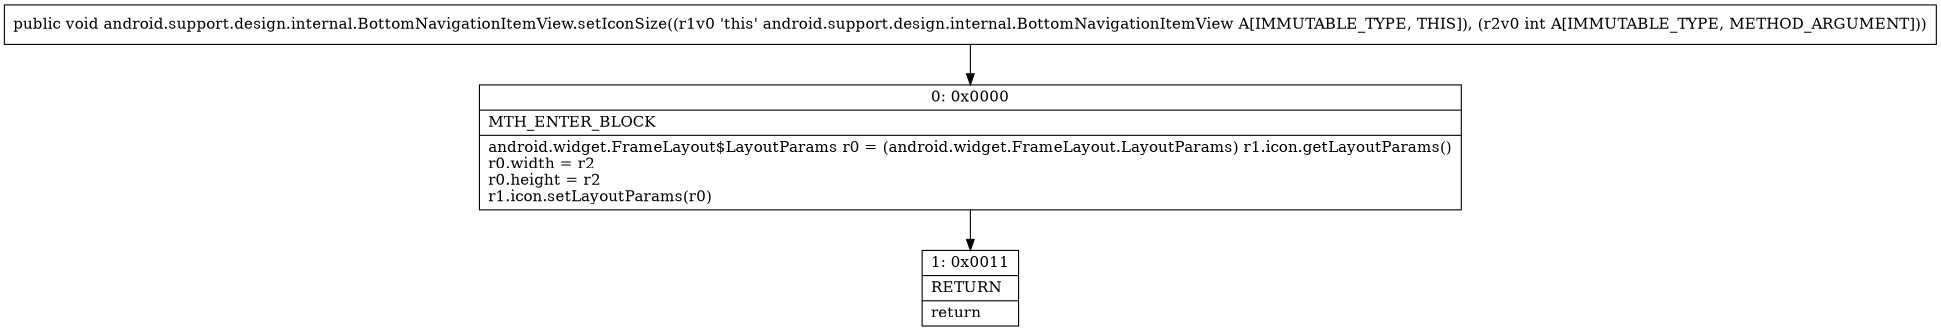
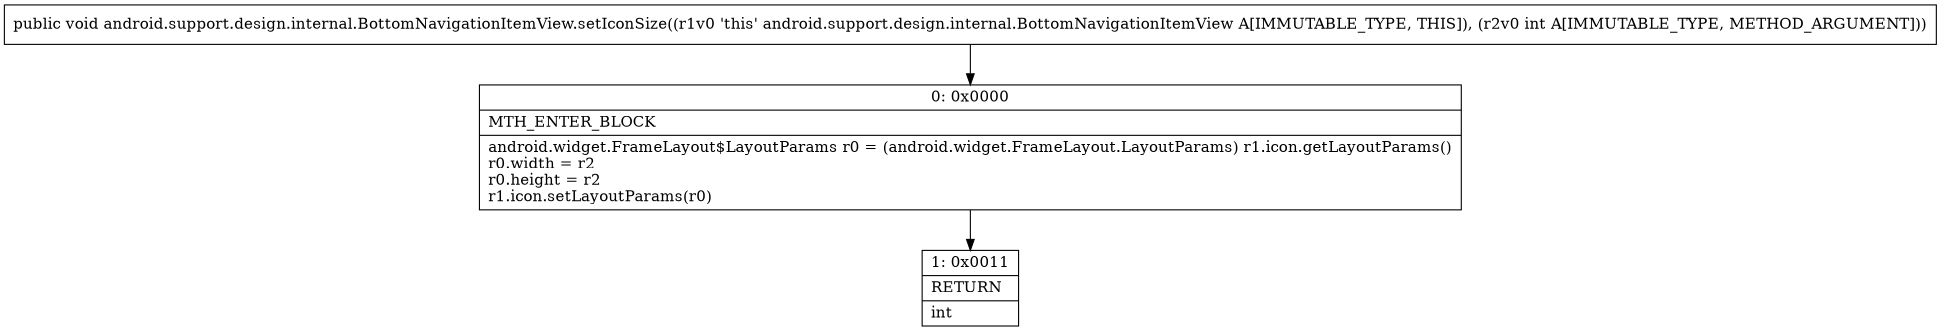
(956, 313) -> (942, 313)
